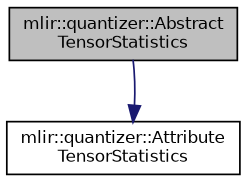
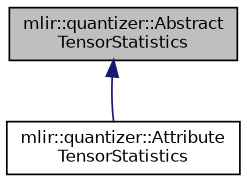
(135, 83) -> (112, 100)
